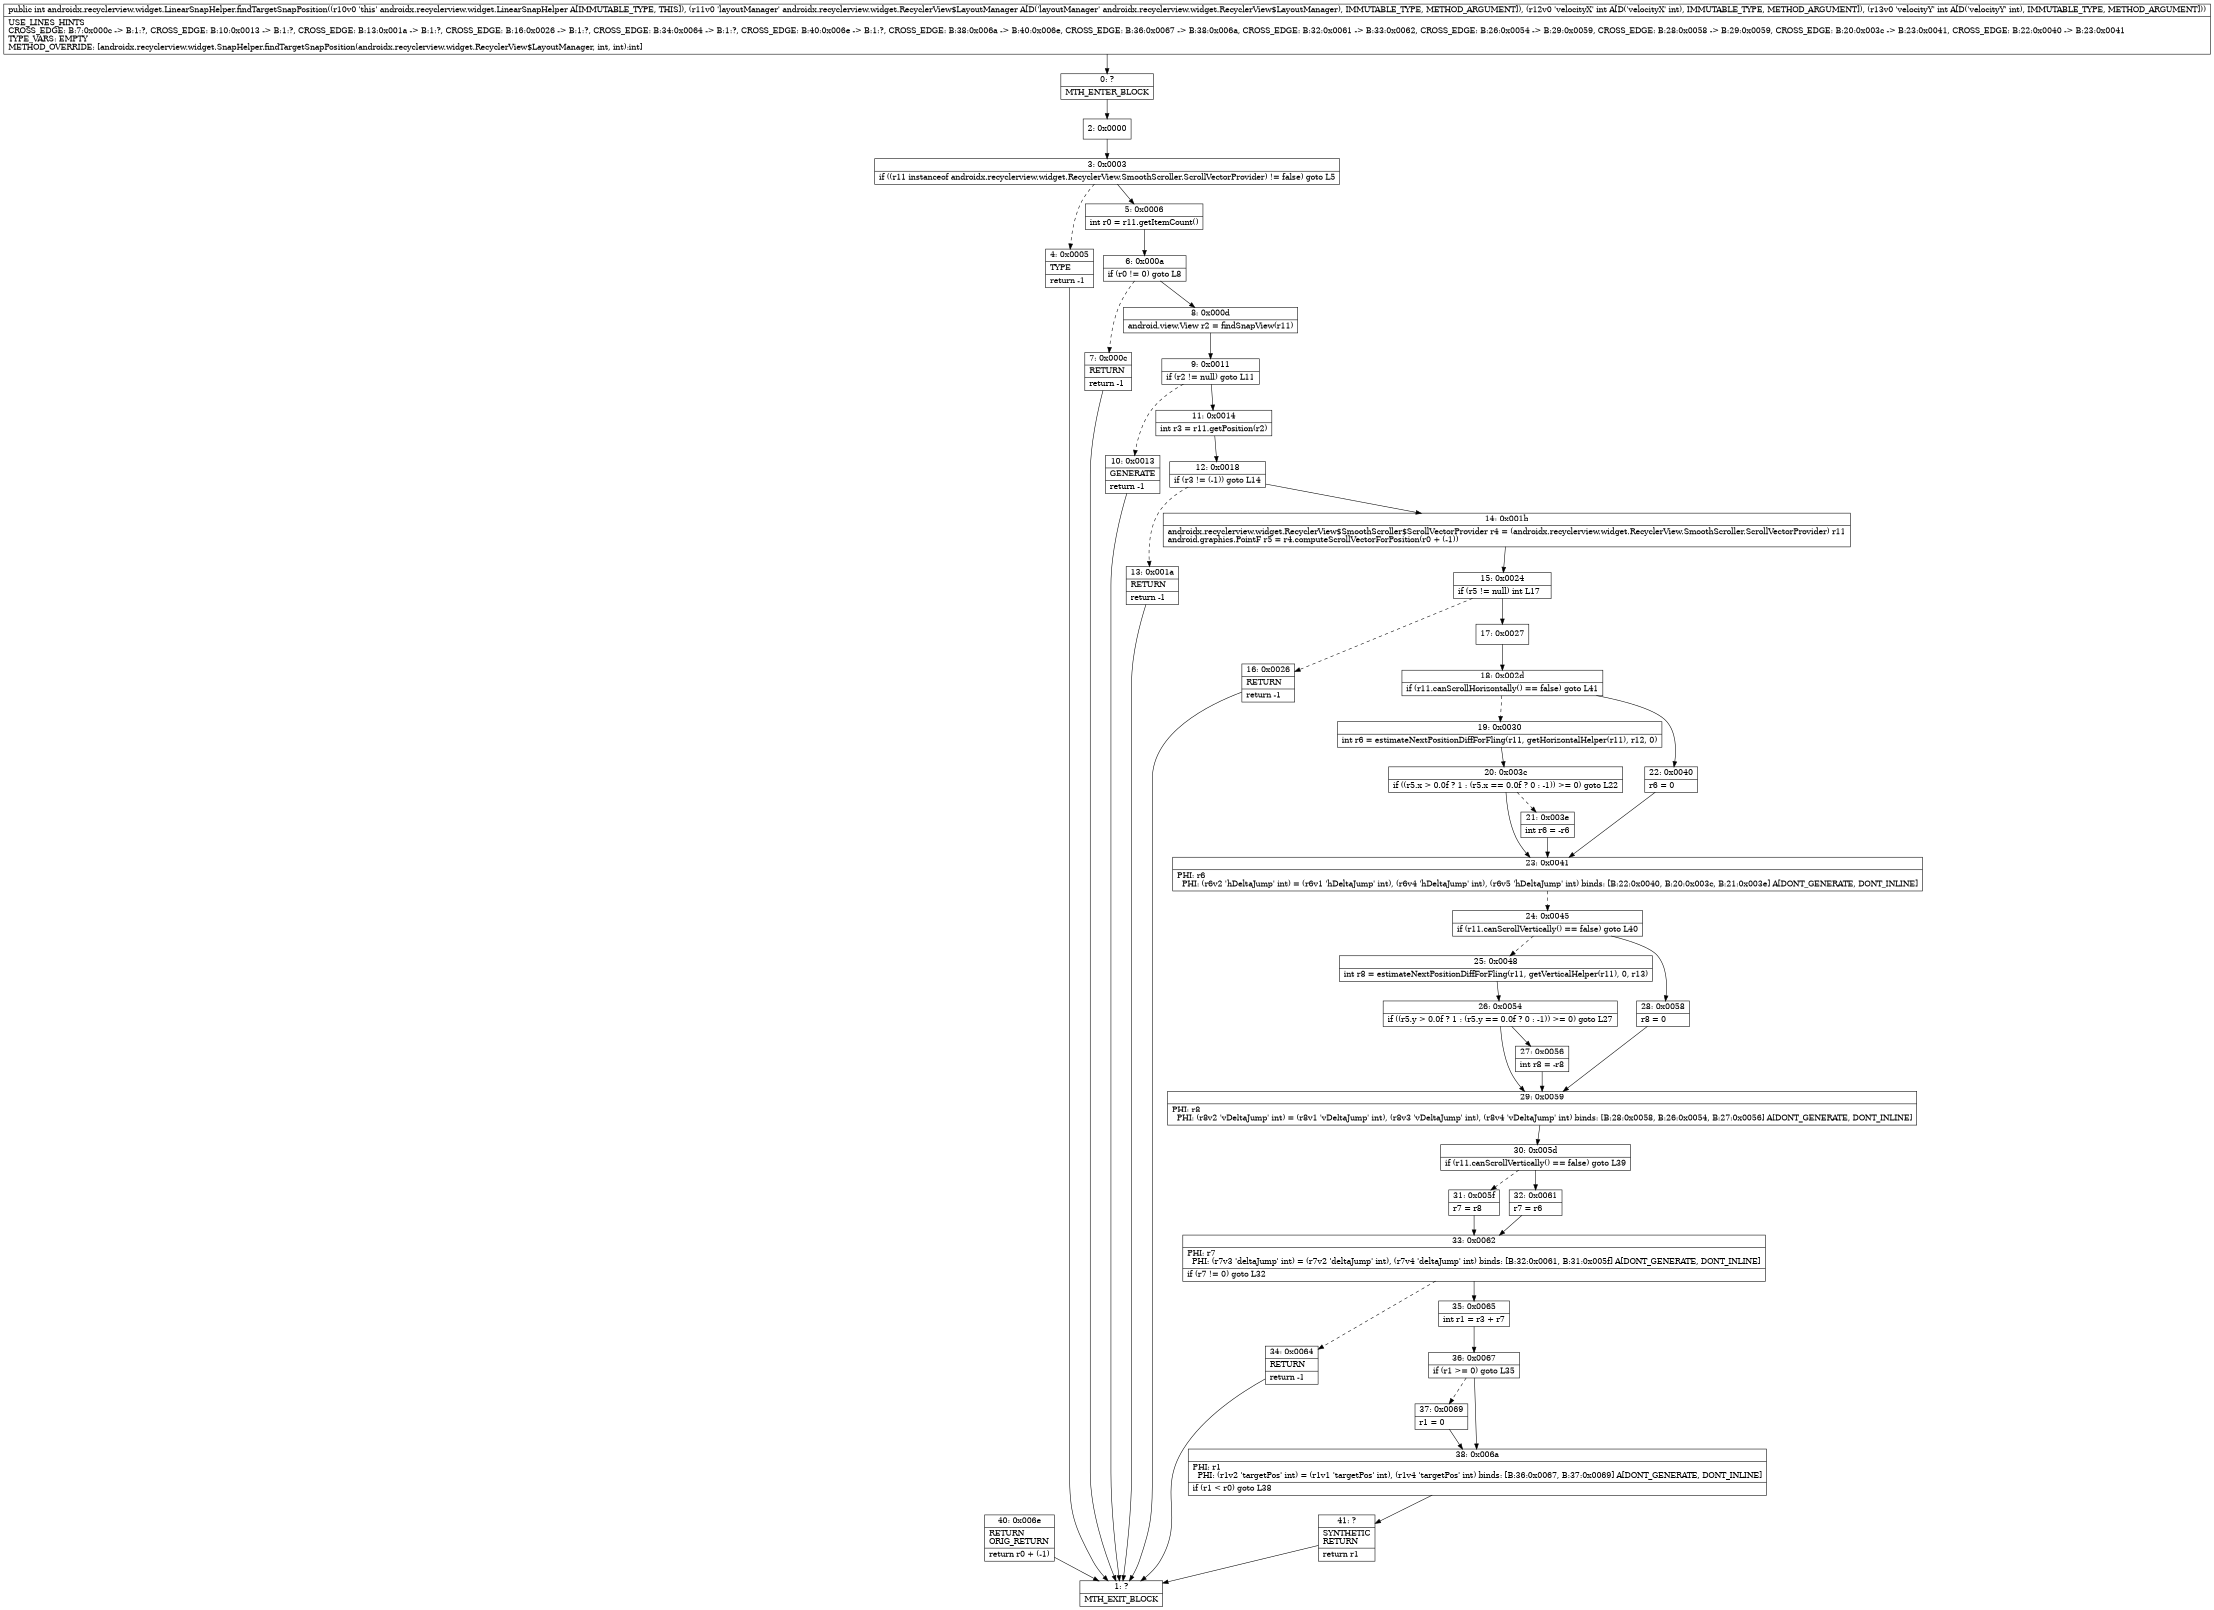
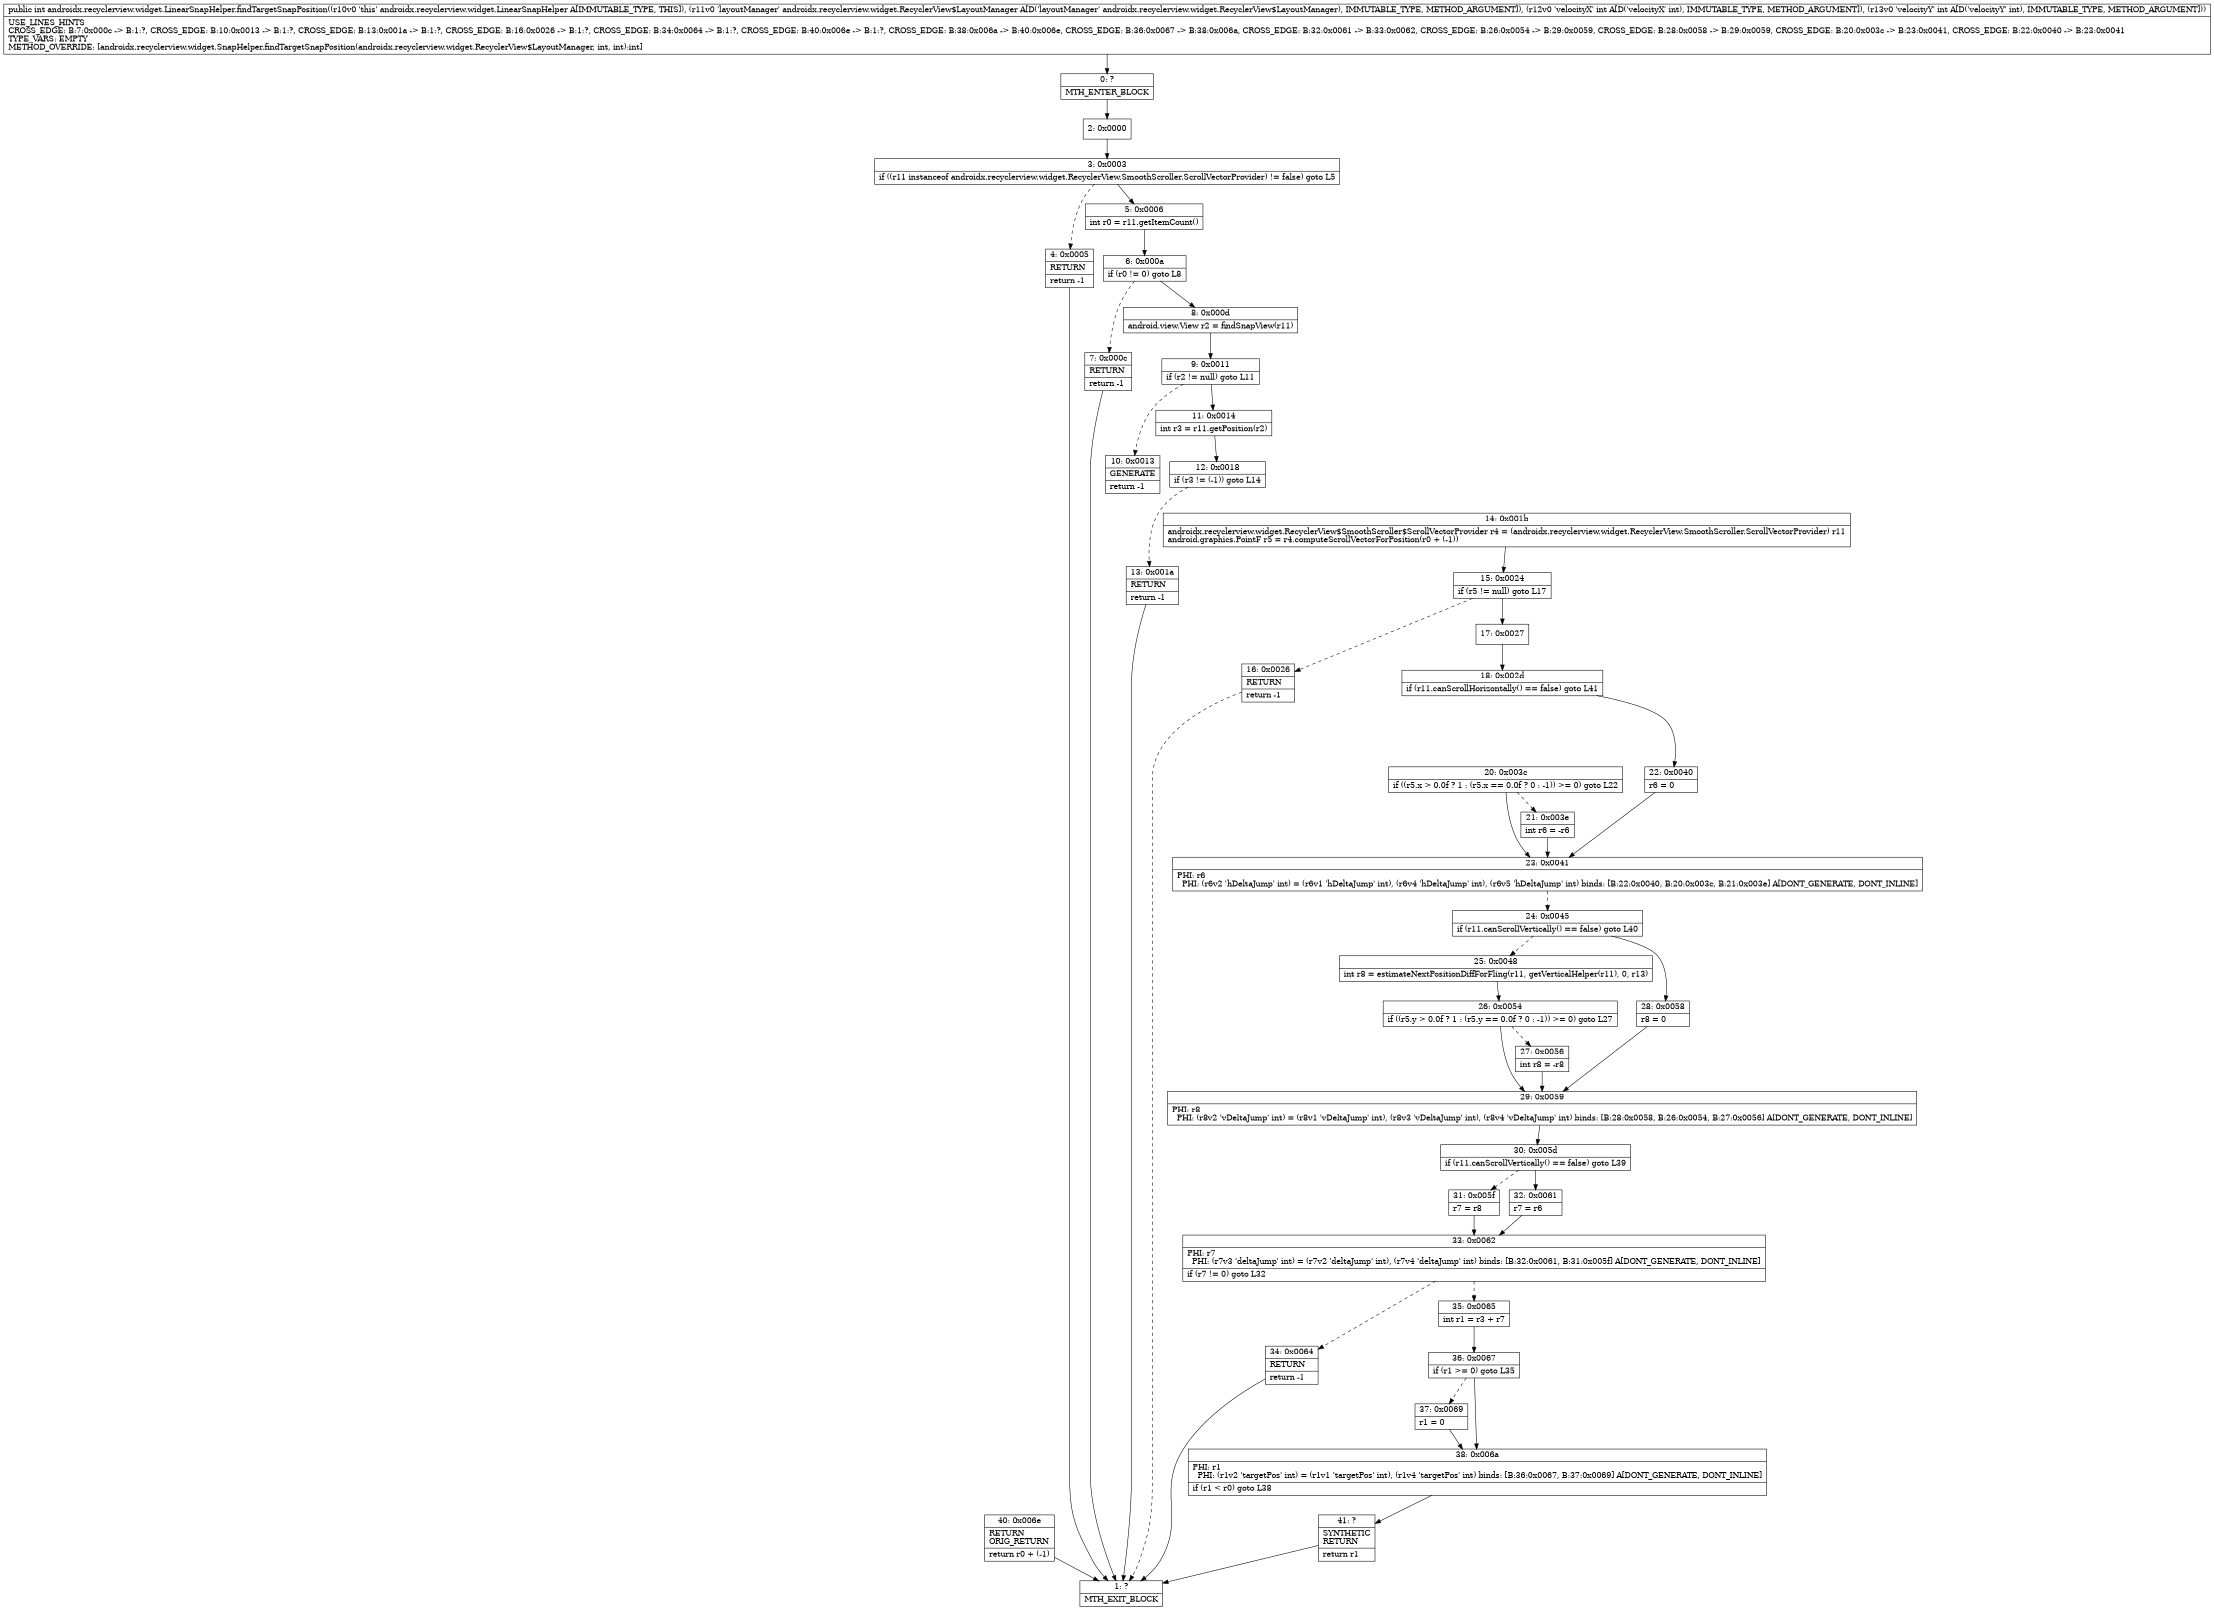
(1061, 268) -> (1068, 268)
(1341, 498) -> none
(1499, 592) -> (1502, 592)
(1500, 734) -> none
(1111, 1034) -> none
(1519, 1034) -> (1519, 1034)
(1152, 1113) -> (1152, 1113)
(1474, 1288) -> (1474, 1288)
